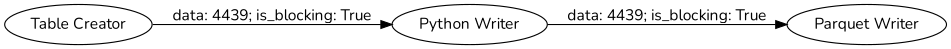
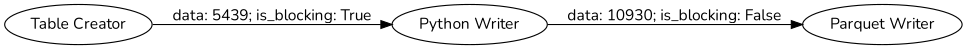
(272, 16) -> (272, 16)
(667, 16) -> (675, 16)
